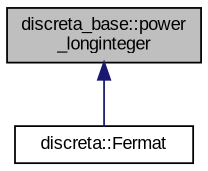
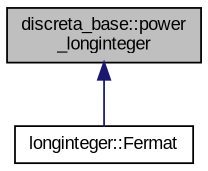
(104, 145) -> (104, 145)
